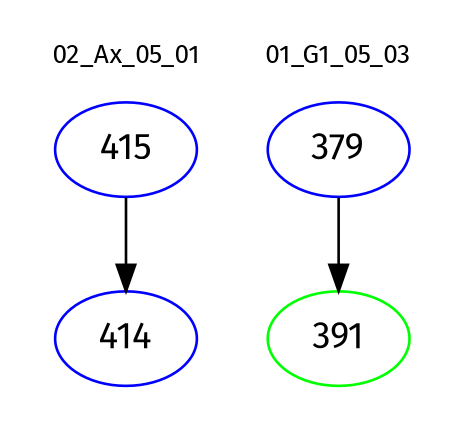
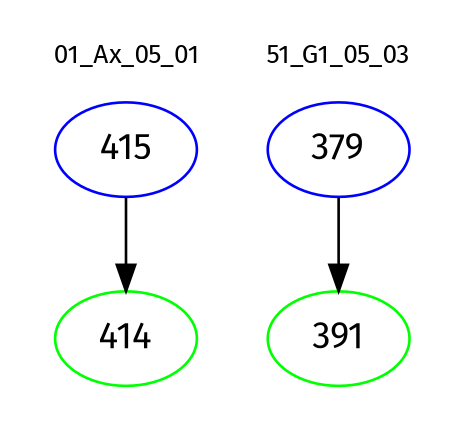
(127, 56) -> (127, 56)
(339, 56) -> (339, 56)
(126, 339) -> (126, 339)
